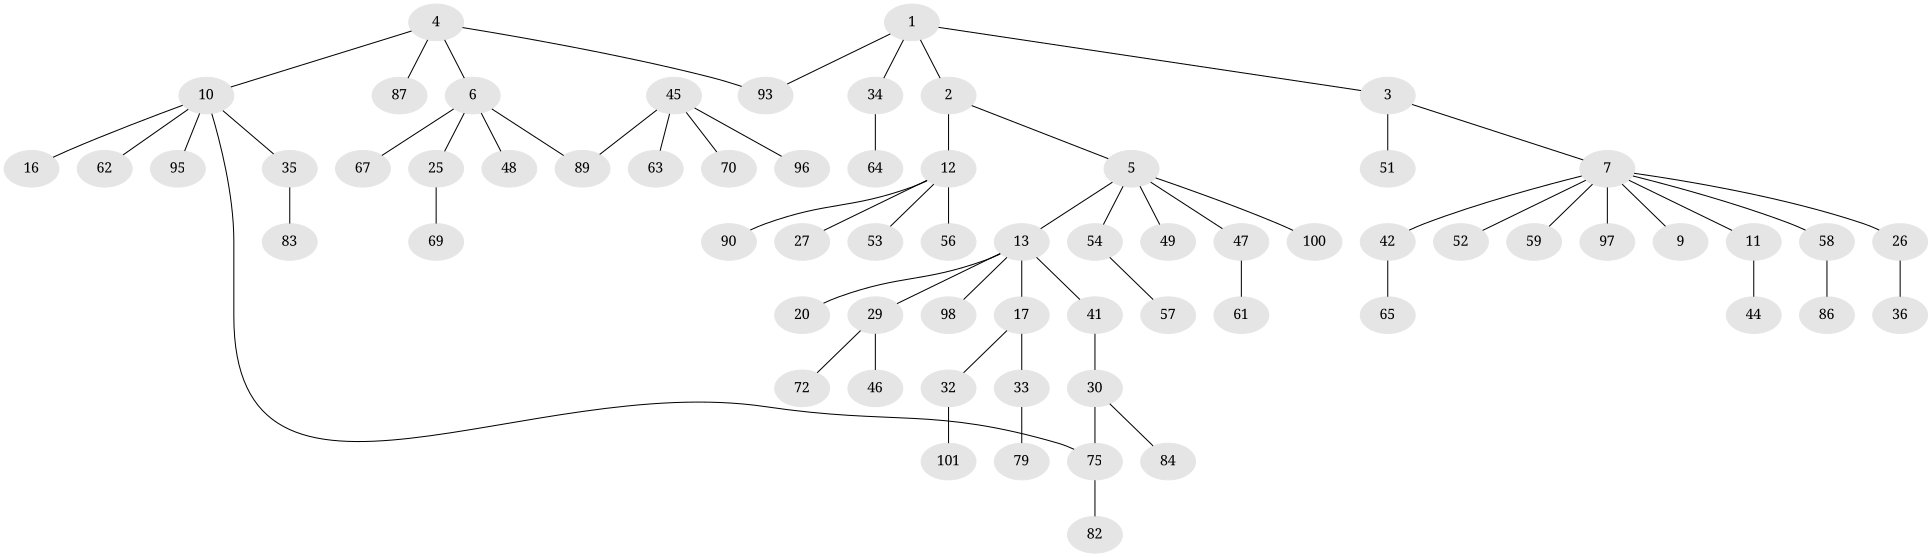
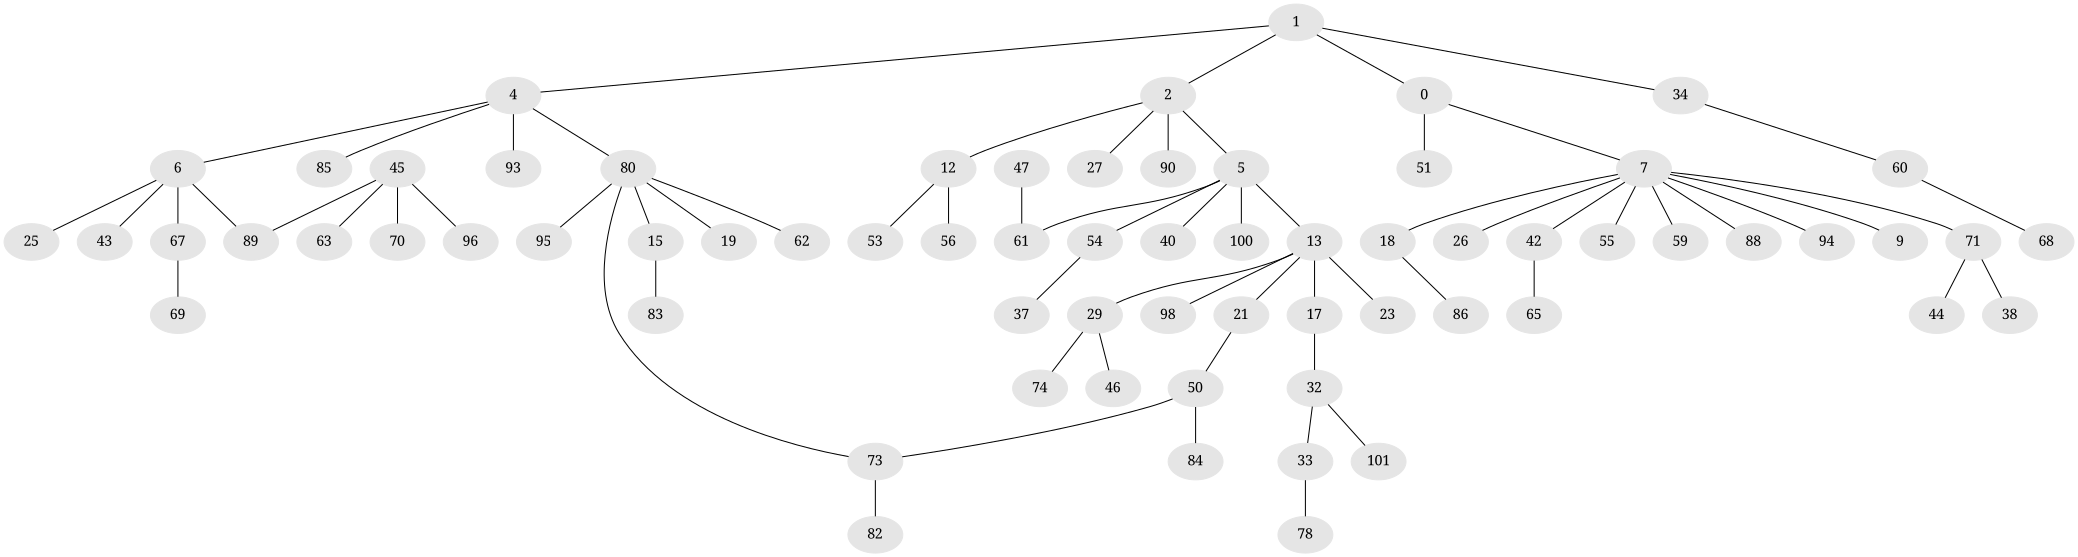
(839, 59) -> (905, 59)
(206, 96) -> (628, 169)
(400, 96) -> (324, 169)
(1388, 96) -> (1424, 96)
(32, 169) -> (729, 242)
(290, 169) -> (656, 242)
(509, 169) -> (105, 242)
(875, 169) -> (1900, 169)
(436, 205) -> (178, 279)
(839, 205) -> (1168, 132)
(875, 205) -> (1132, 132)
(1187, 205) -> (1132, 205)
(1168, 242) -> (1168, 242)
(1461, 242) -> (1607, 242)
(1607, 242) -> (1827, 242)
none -> (1754, 242)
(1754, 242) -> (1973, 242)
(1827, 242) -> (1388, 242)
none -> (2047, 242)
(802, 315) -> (1388, 315)
(1095, 315) -> (1241, 315)
(1168, 315) -> (1022, 315)
(1900, 315) -> none
none -> (2010, 315)
(1022, 352) -> (1310, 425)
(802, 388) -> (1040, 388)
(1095, 388) -> (1196, 388)
(1022, 462) -> (1305, 535)
(1095, 462) -> (875, 462)
